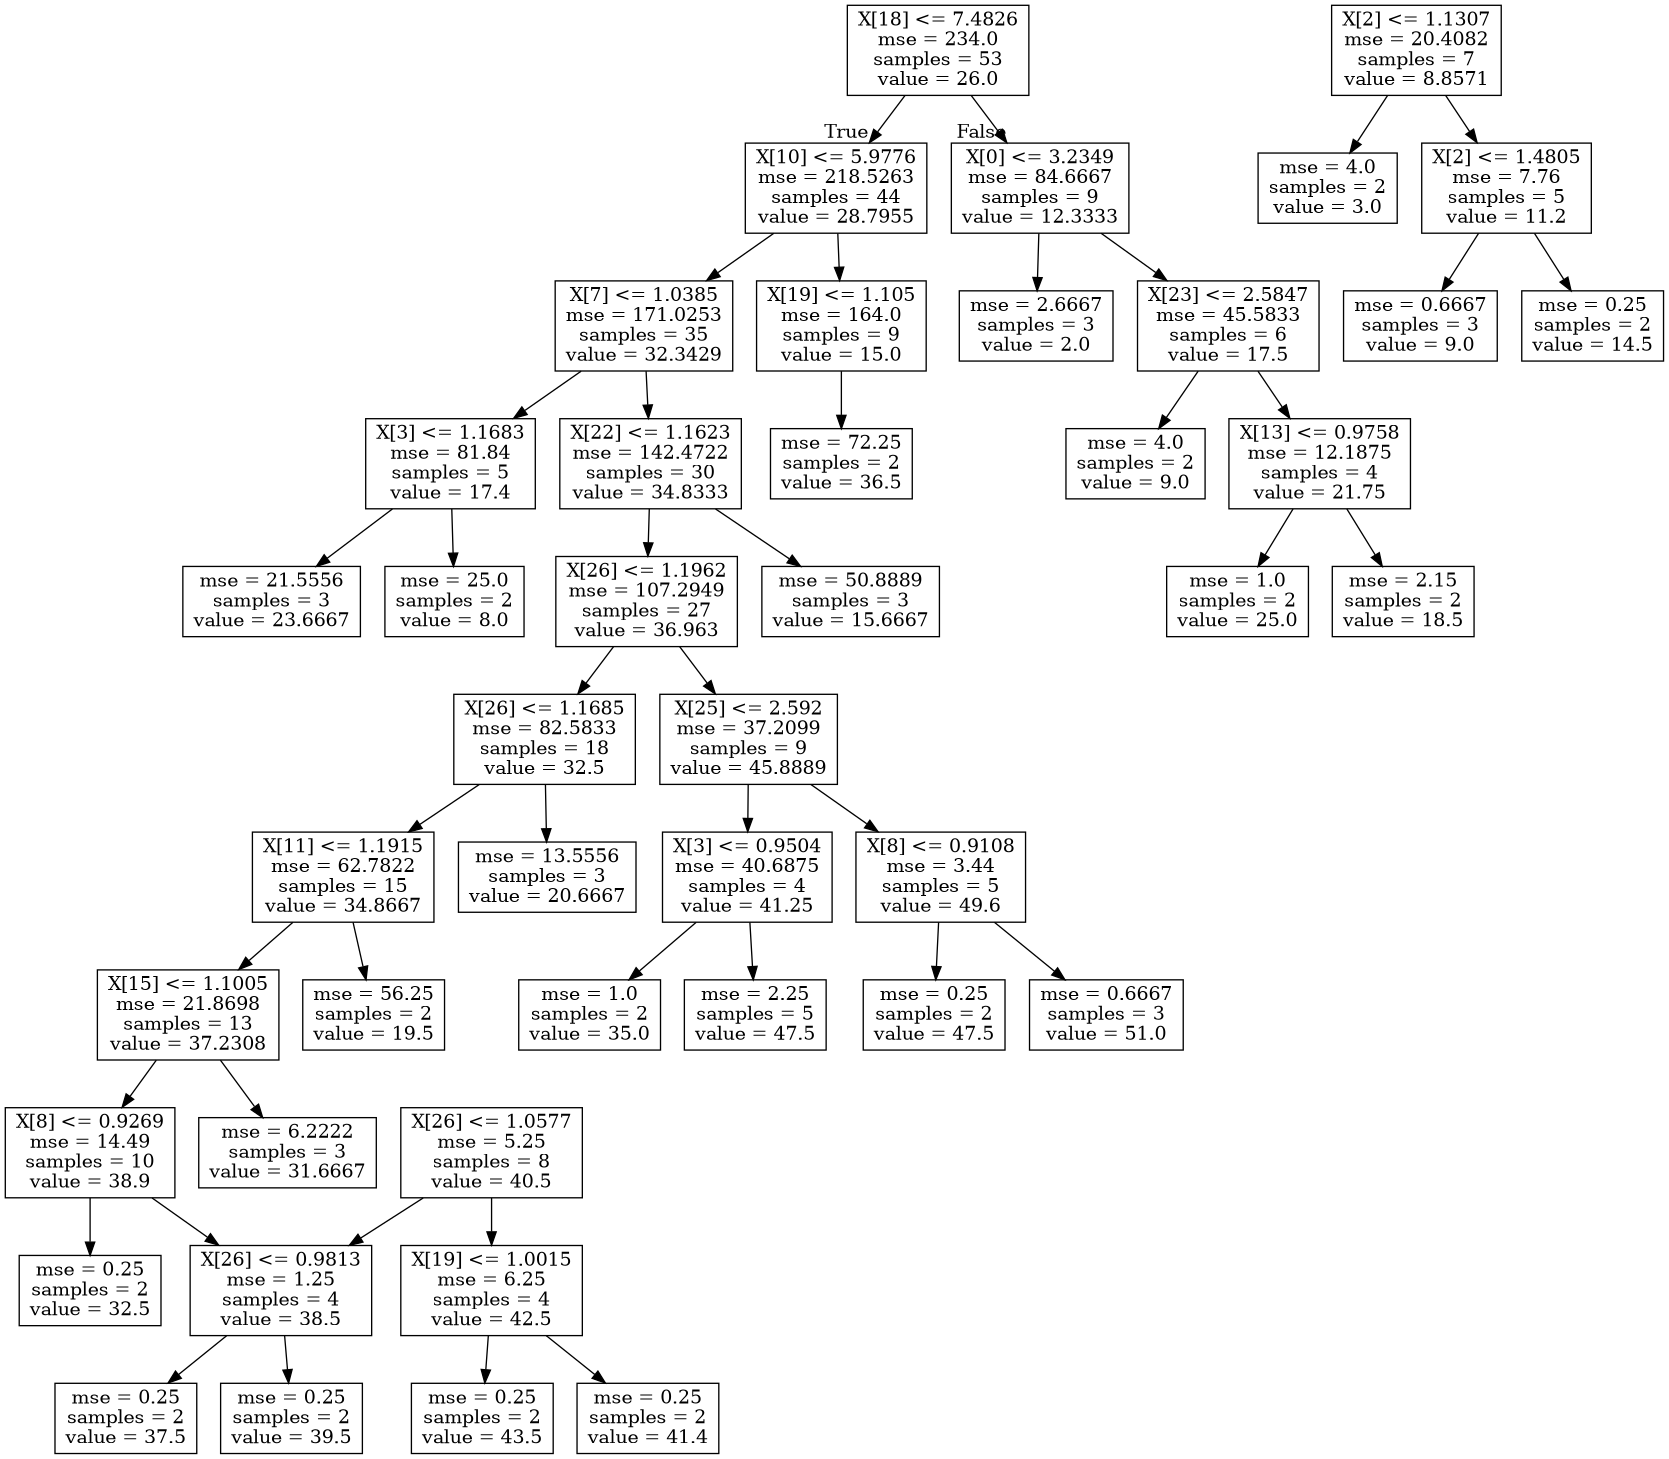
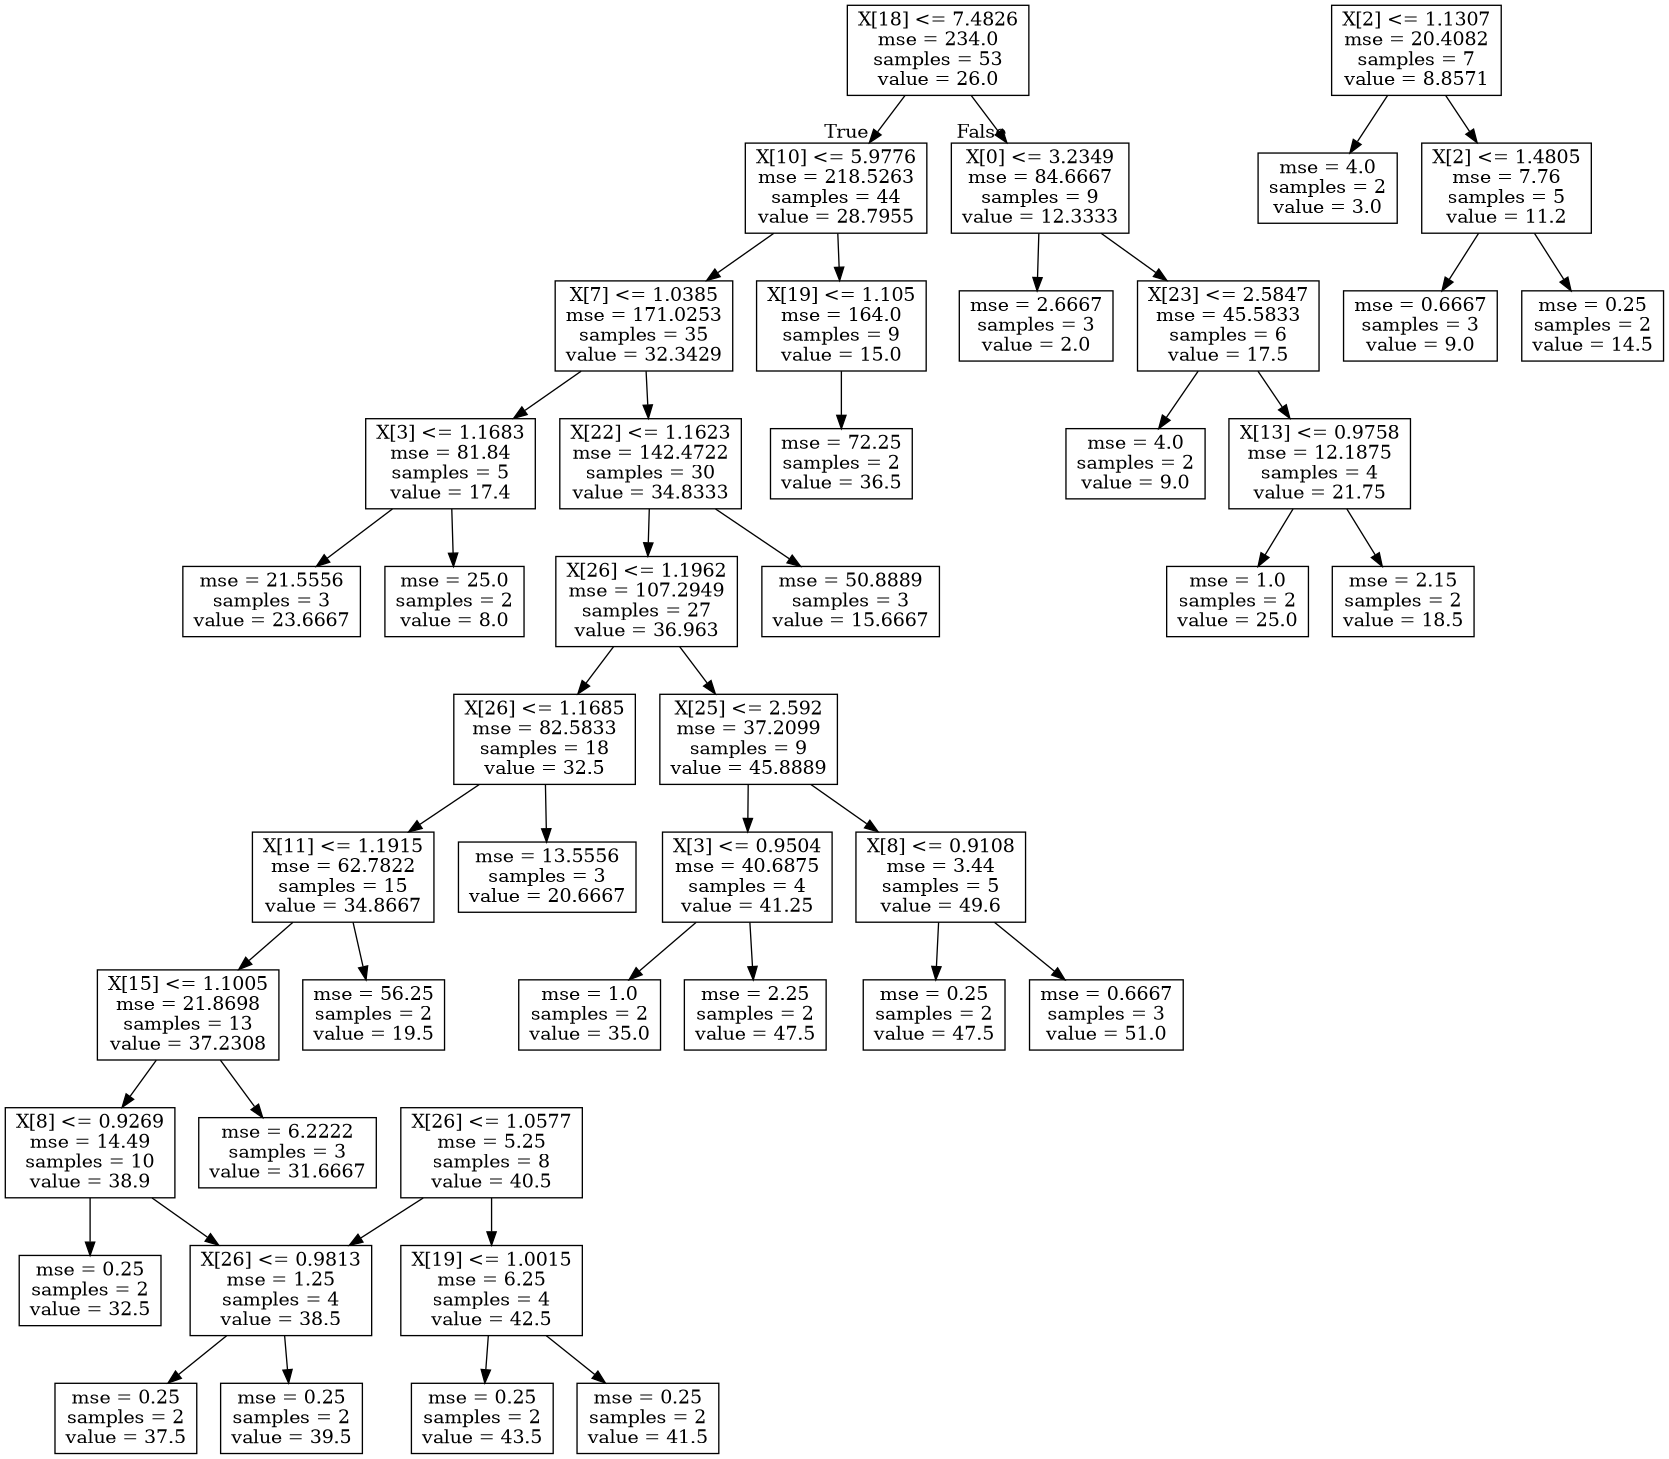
(755, 1015) -> (755, 1015)
(648, 1418) -> (648, 1418)
